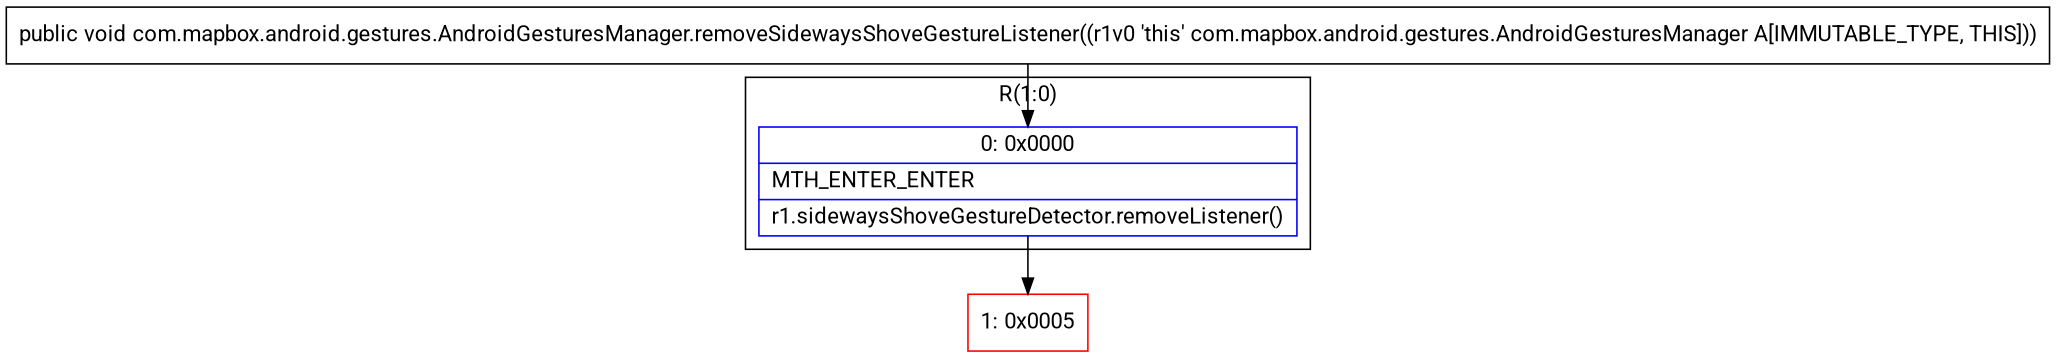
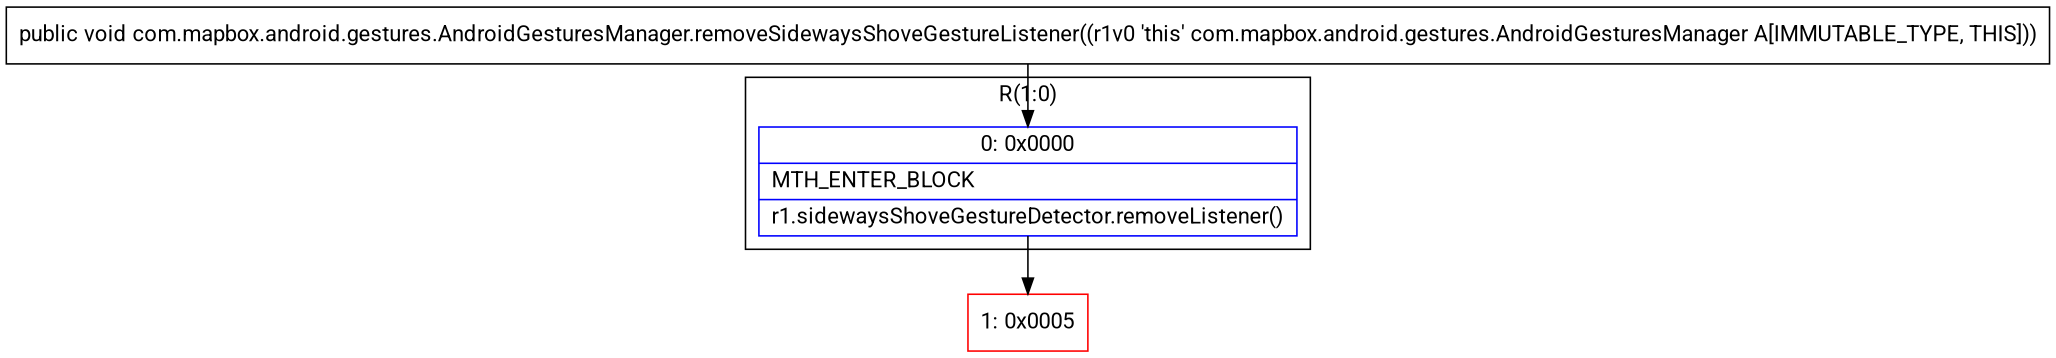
(874, 181) -> (874, 181)
